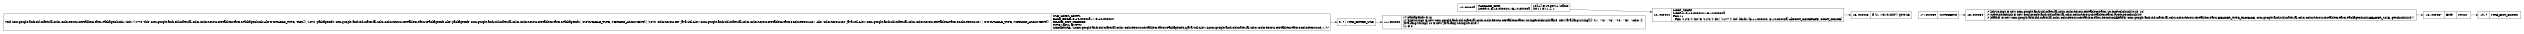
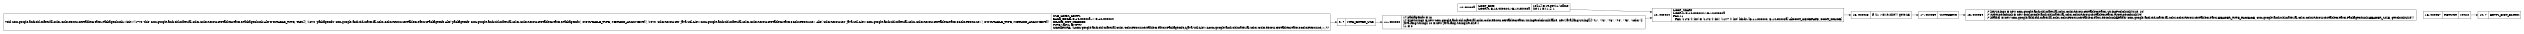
(1489, 6) -> (1486, 6)
none -> (1914, 15)
(2419, 15) -> none
(2449, 15) -> (2451, 15)
(2504, 15) -> (2504, 15)
none -> (1648, 18)
